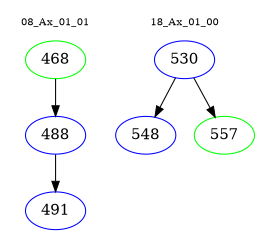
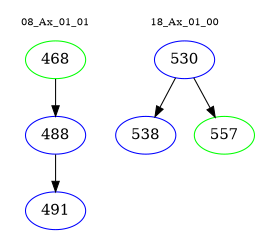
(146, 135) -> (146, 135)
